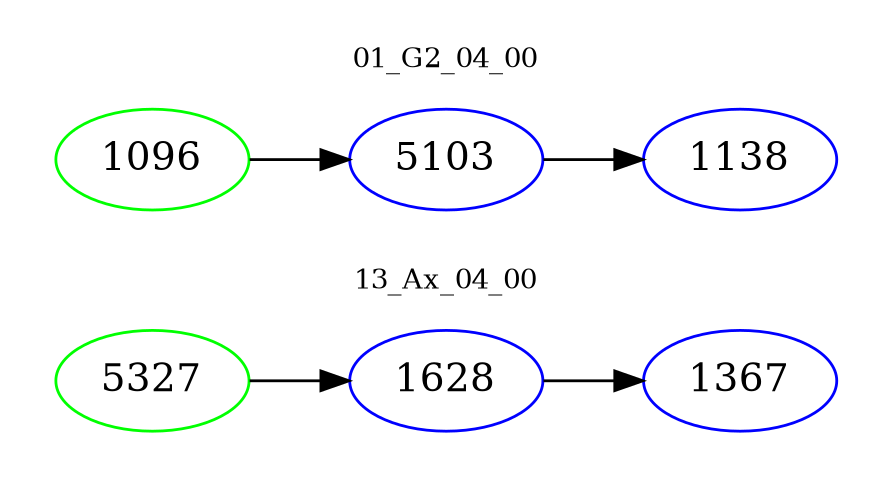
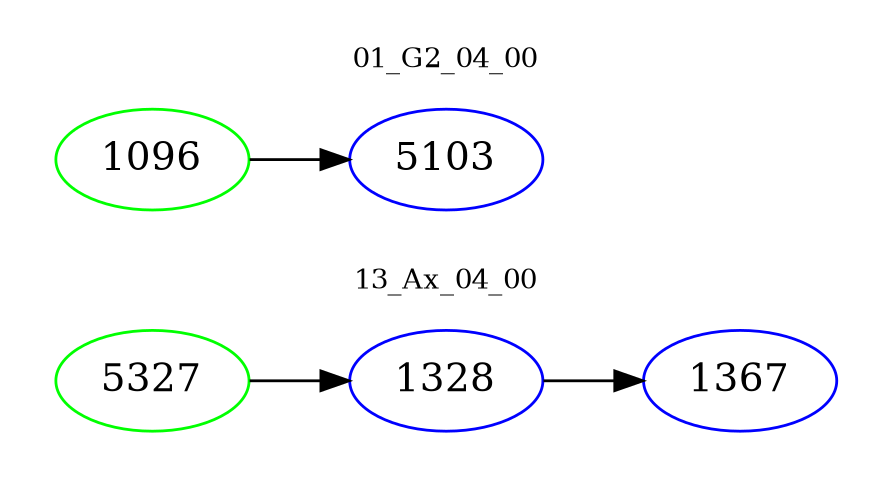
(740, 160) -> none
(446, 381) -> (446, 381)
